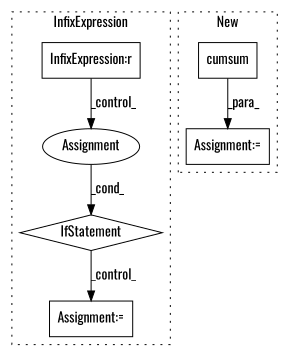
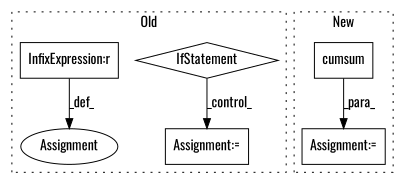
(91, 23) -> (149, 23)
(114, 103) -> (82, 103)
(91, 185) -> none
